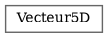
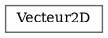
(54, 19) -> (54, 19)
